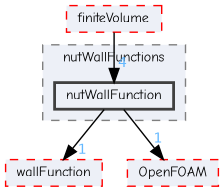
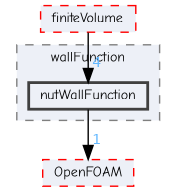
(114, 58) -> (88, 58)
(54, 173) -> none
